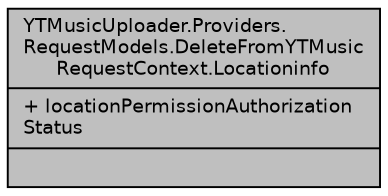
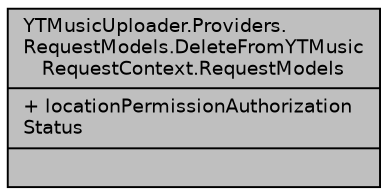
(194, 69) -> (194, 69)
